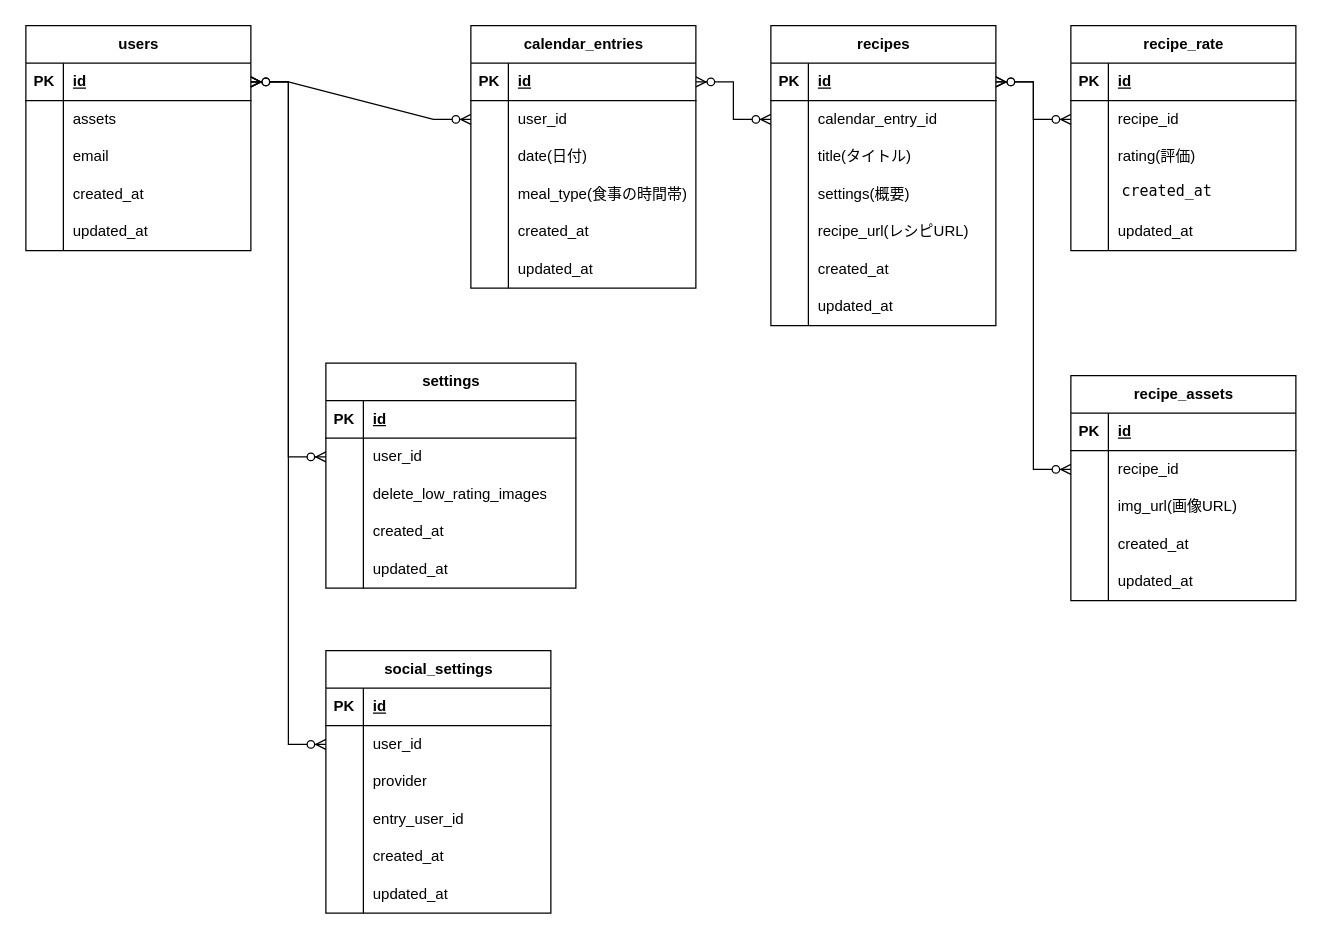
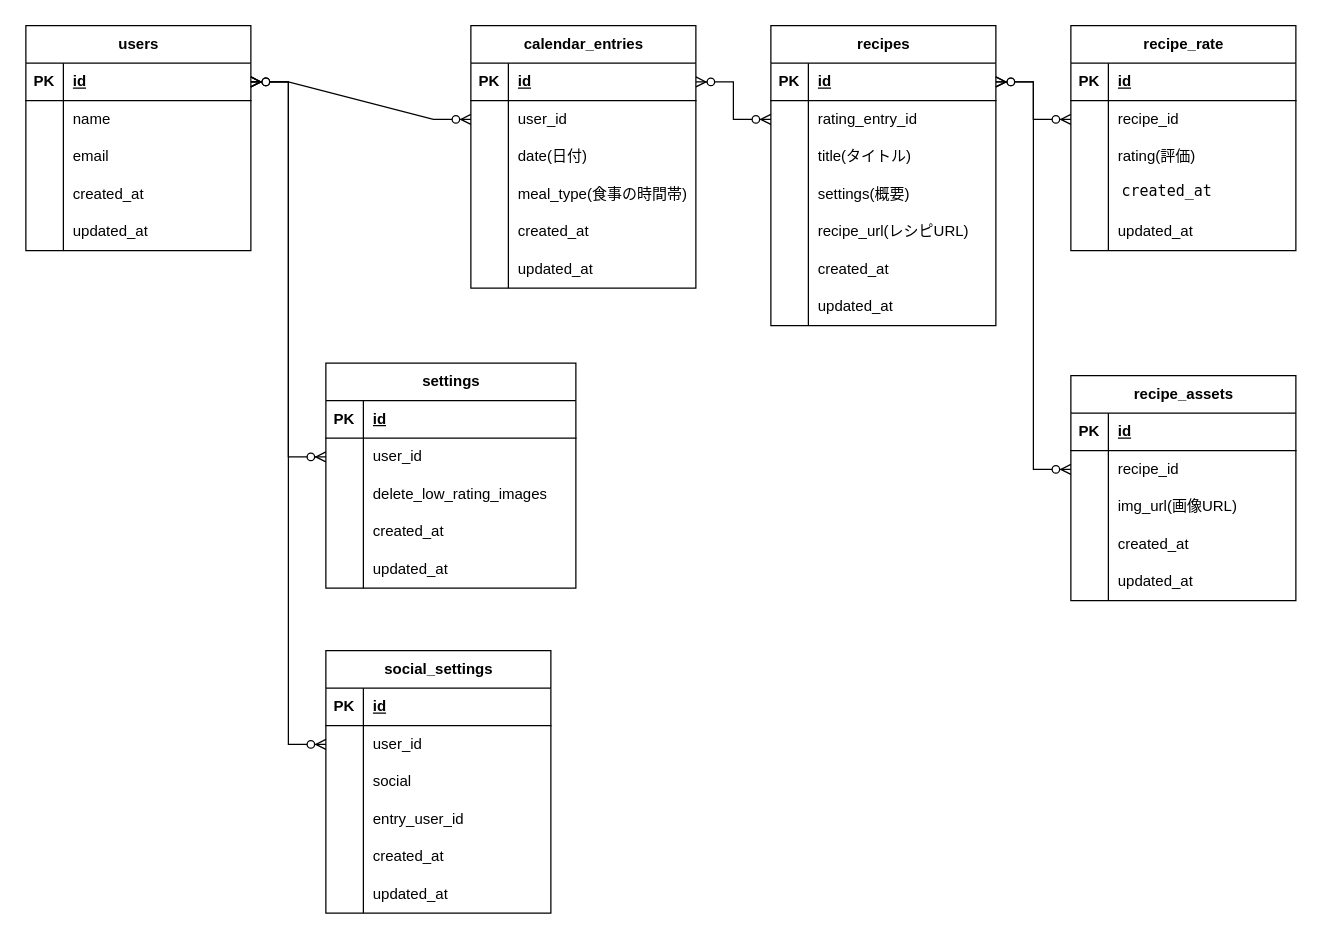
(98, 119) -> (90, 119)
(886, 119) -> (877, 119)
(405, 782) -> (394, 782)
